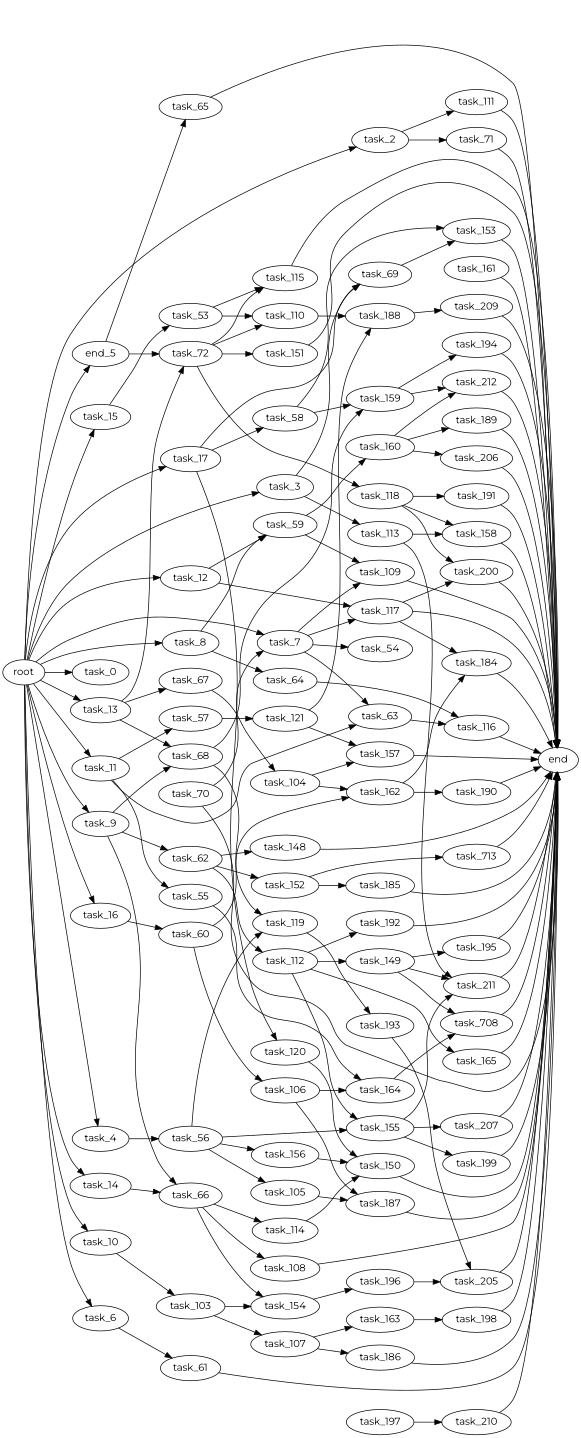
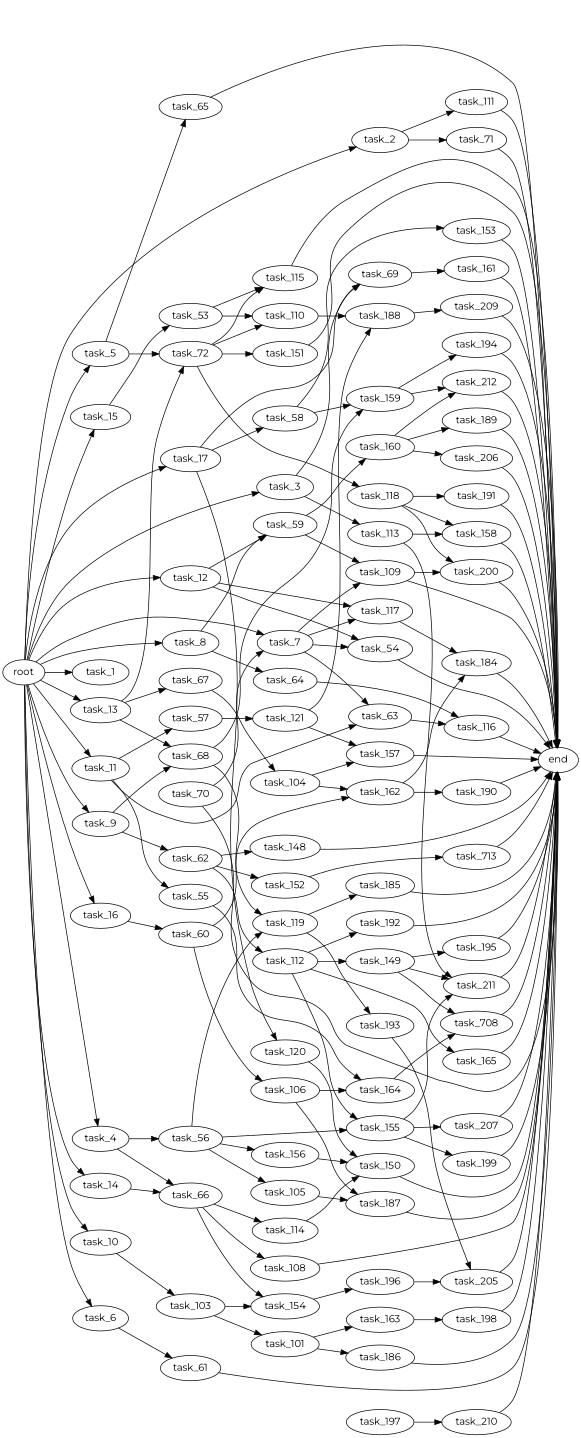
(425, 255) -> (424, 272)
(101, 354) -> (101, 354)
(423, 594) -> (426, 572)
none -> (283, 611)
(513, 644) -> (477, 693)
(101, 672) -> (101, 672)
(329, 886) -> (329, 906)
(139, 1009) -> (142, 1165)
(285, 1344) -> (285, 1344)
